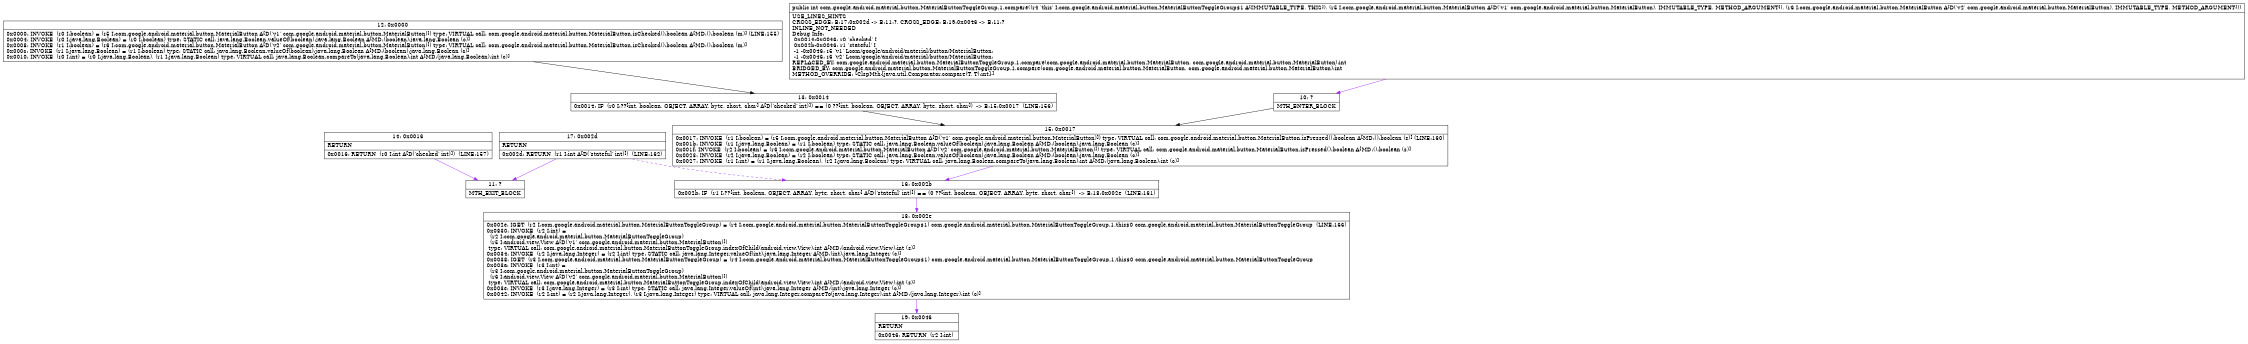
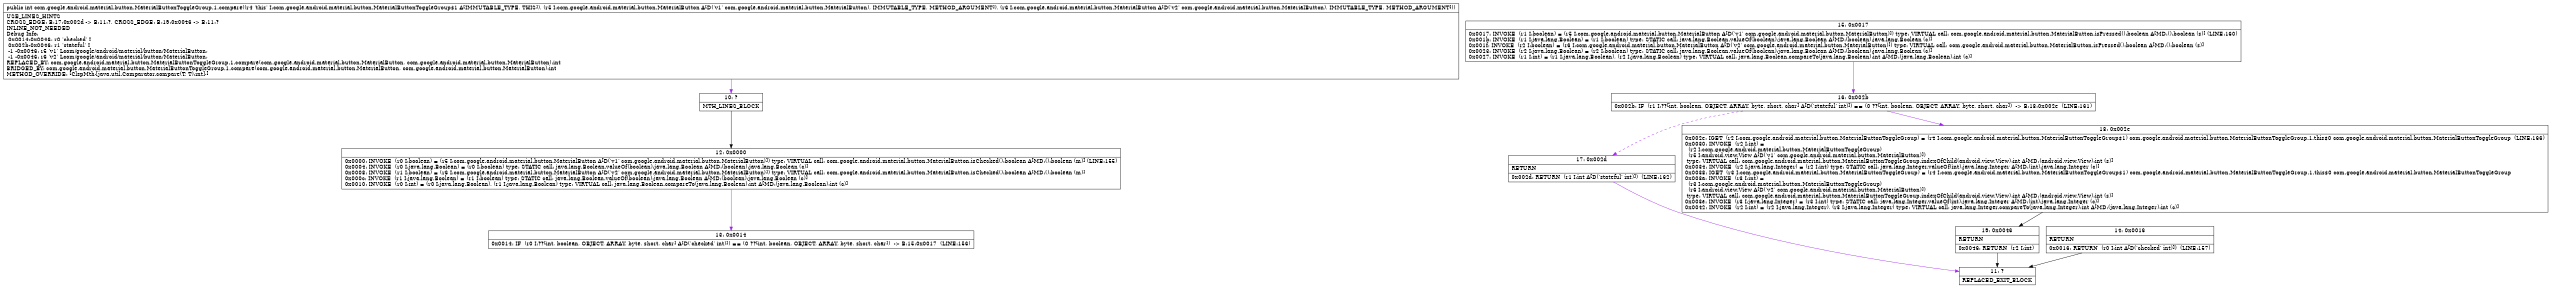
(642, 77) -> (731, 208)
(1307, 106) -> (731, 106)
(1227, 116) -> (731, 128)
(902, 118) -> none
(454, 169) -> (2057, 260)
(707, 172) -> (1677, 125)
(495, 193) -> (1997, 280)
(528, 231) -> (1726, 144)
none -> (1997, 258)
(917, 304) -> (2032, 218)
